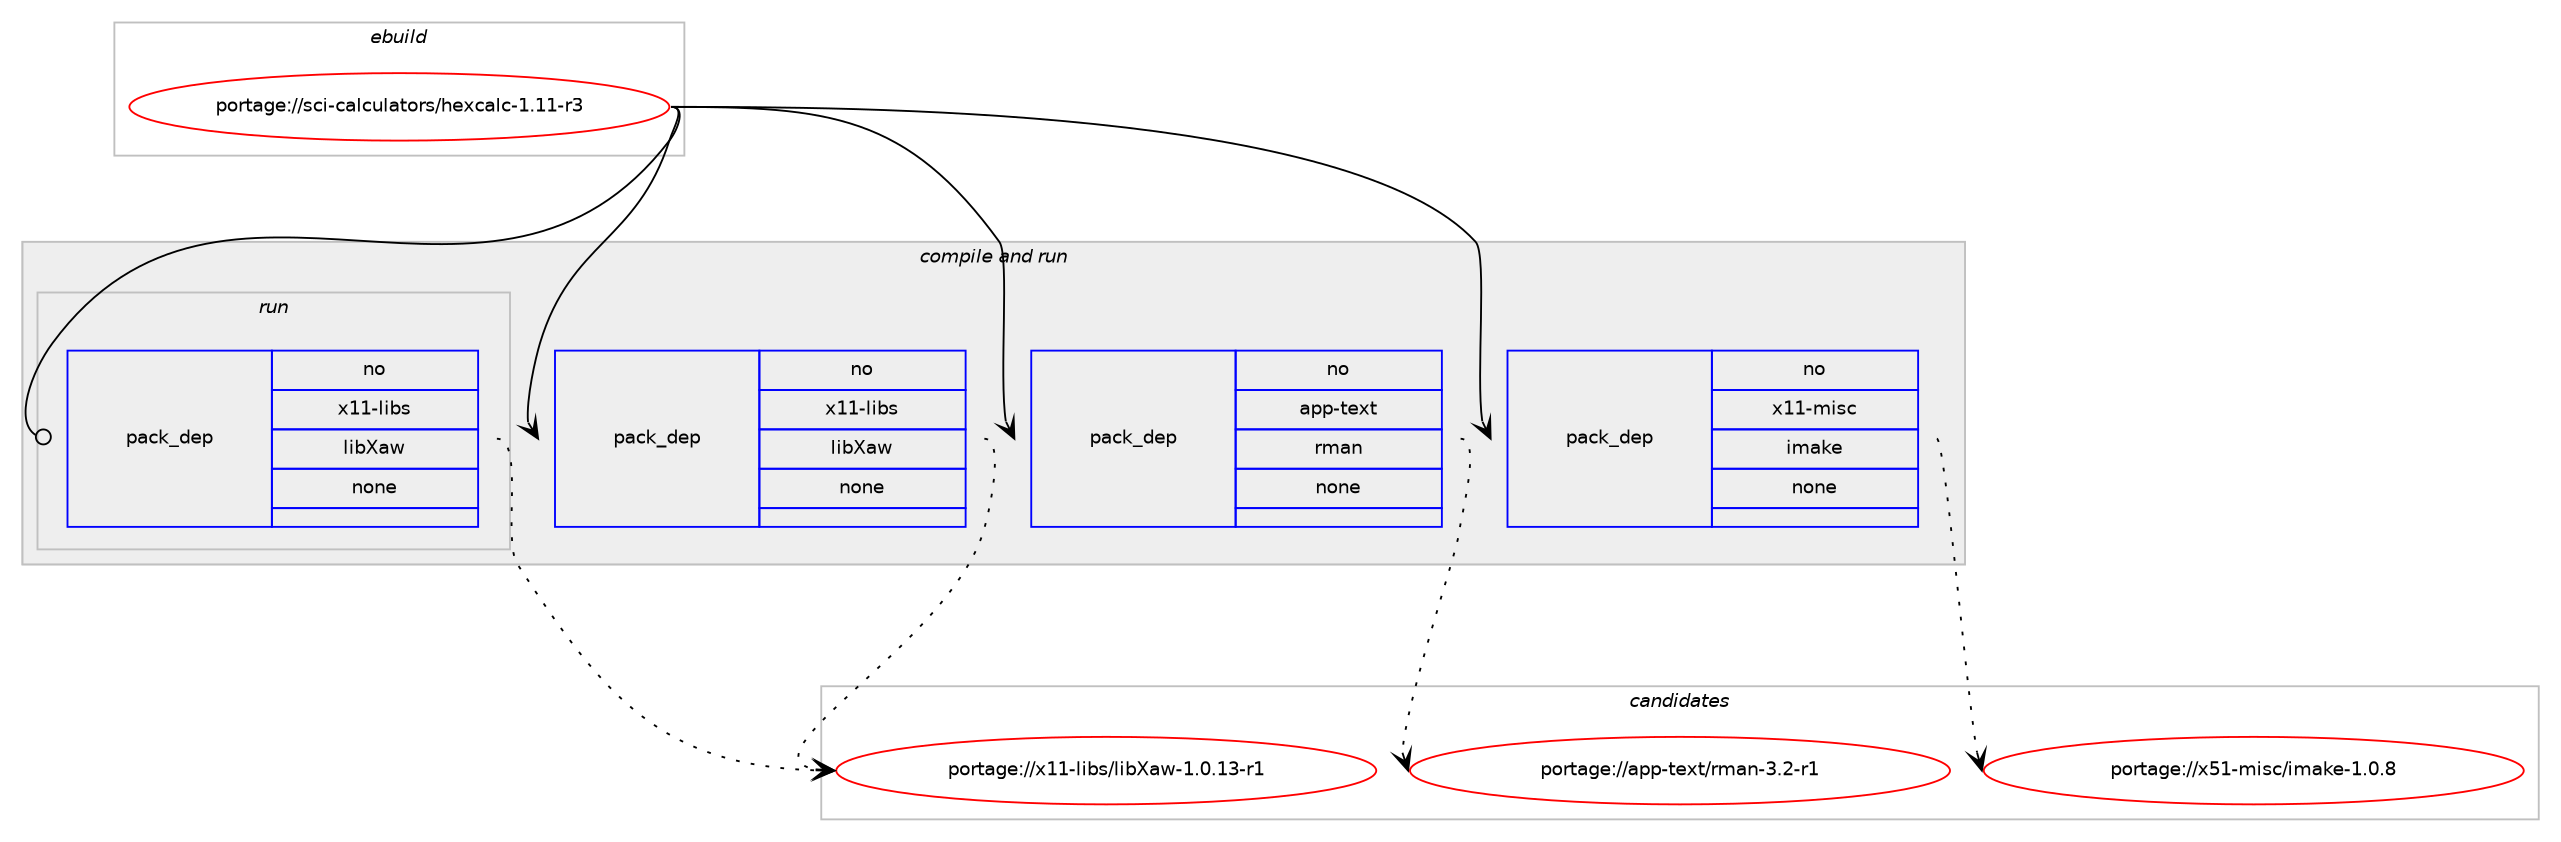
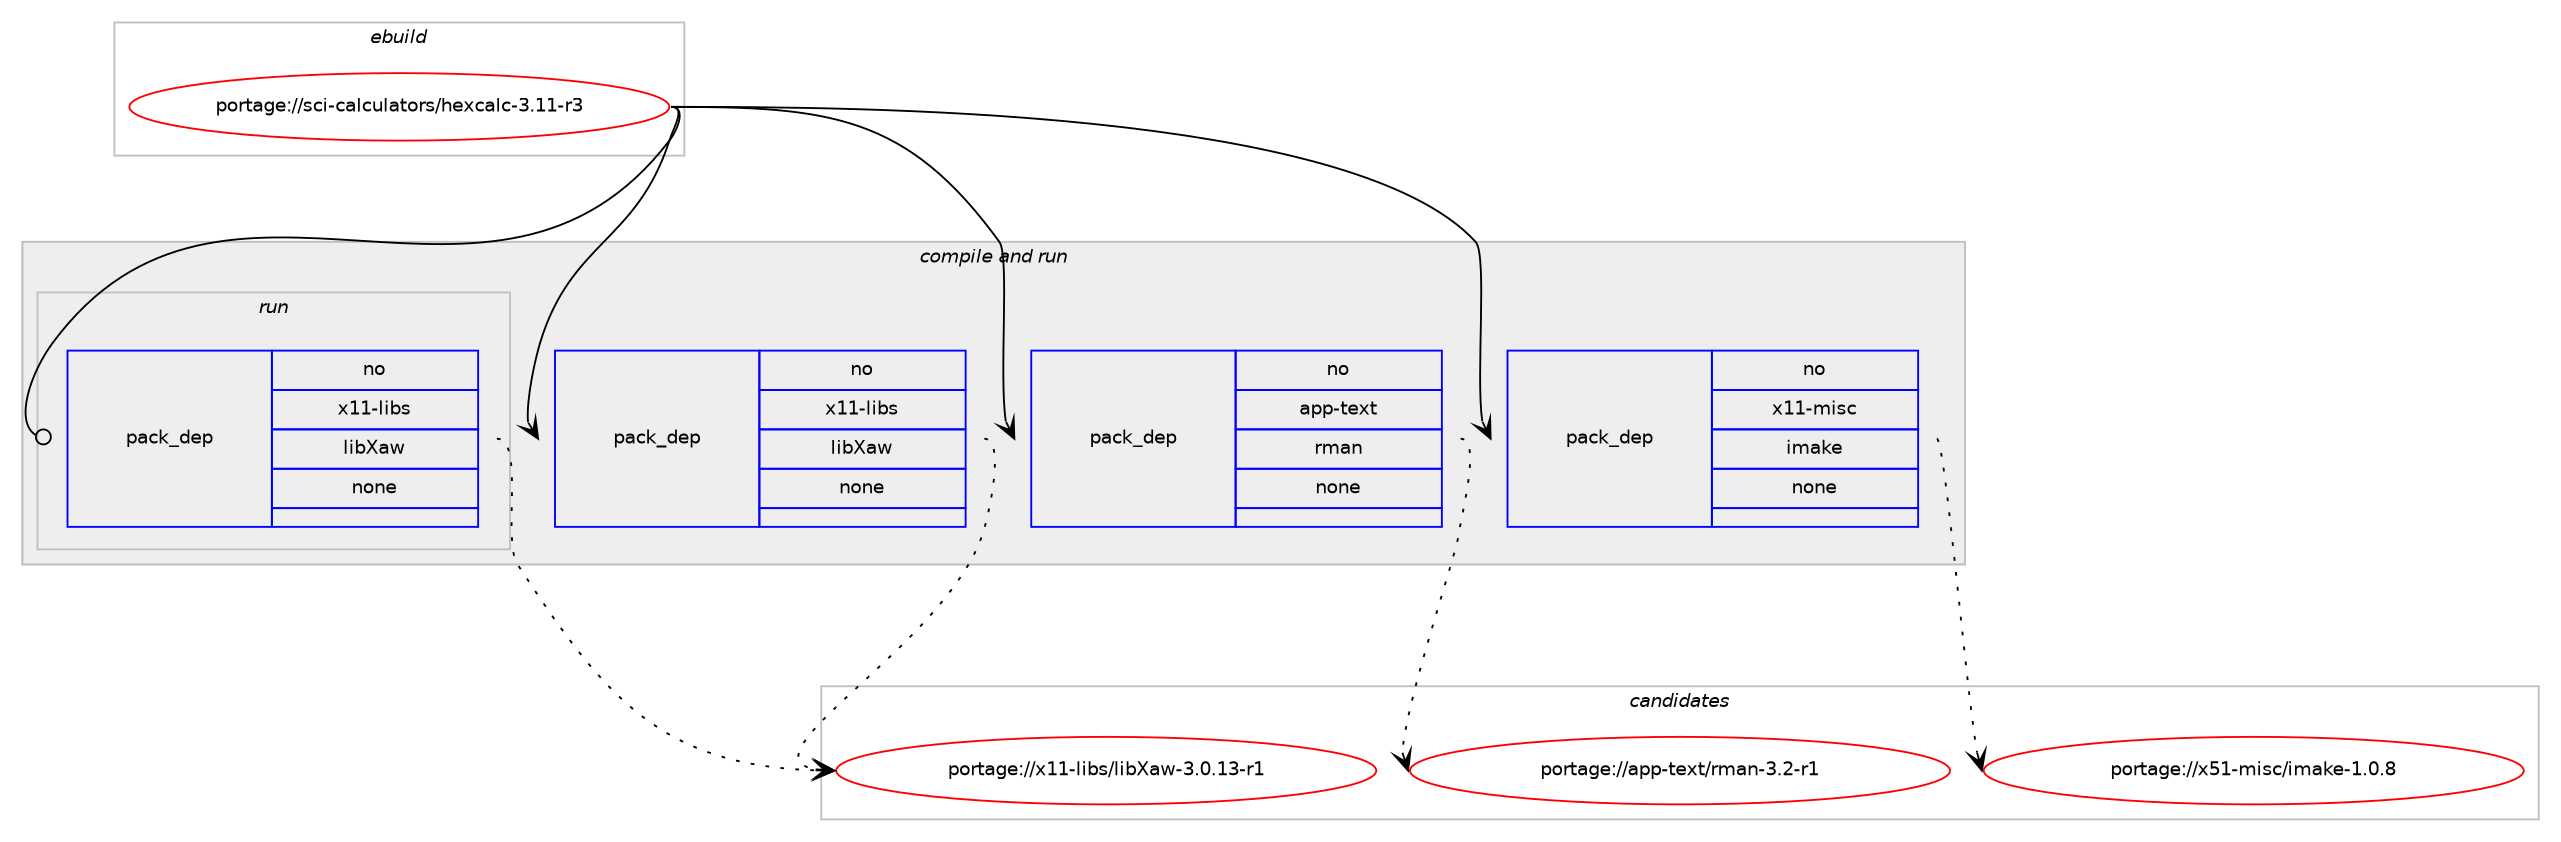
(399, 107) -> (399, 107)
(1106, 771) -> (1106, 771)
